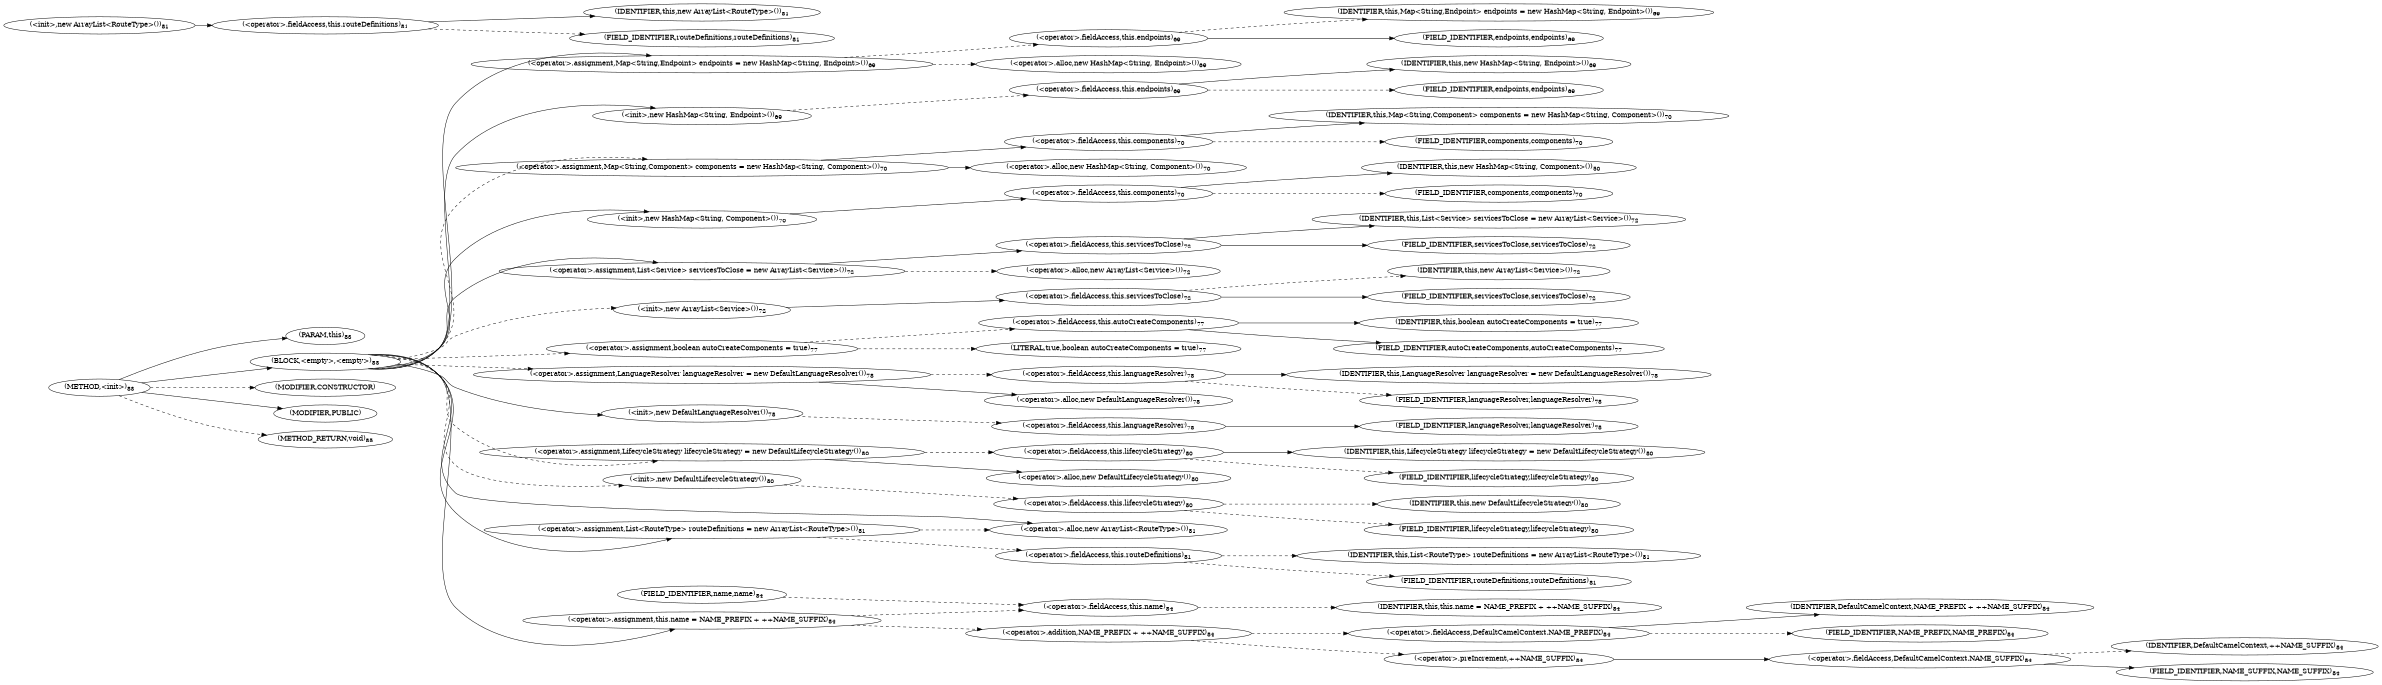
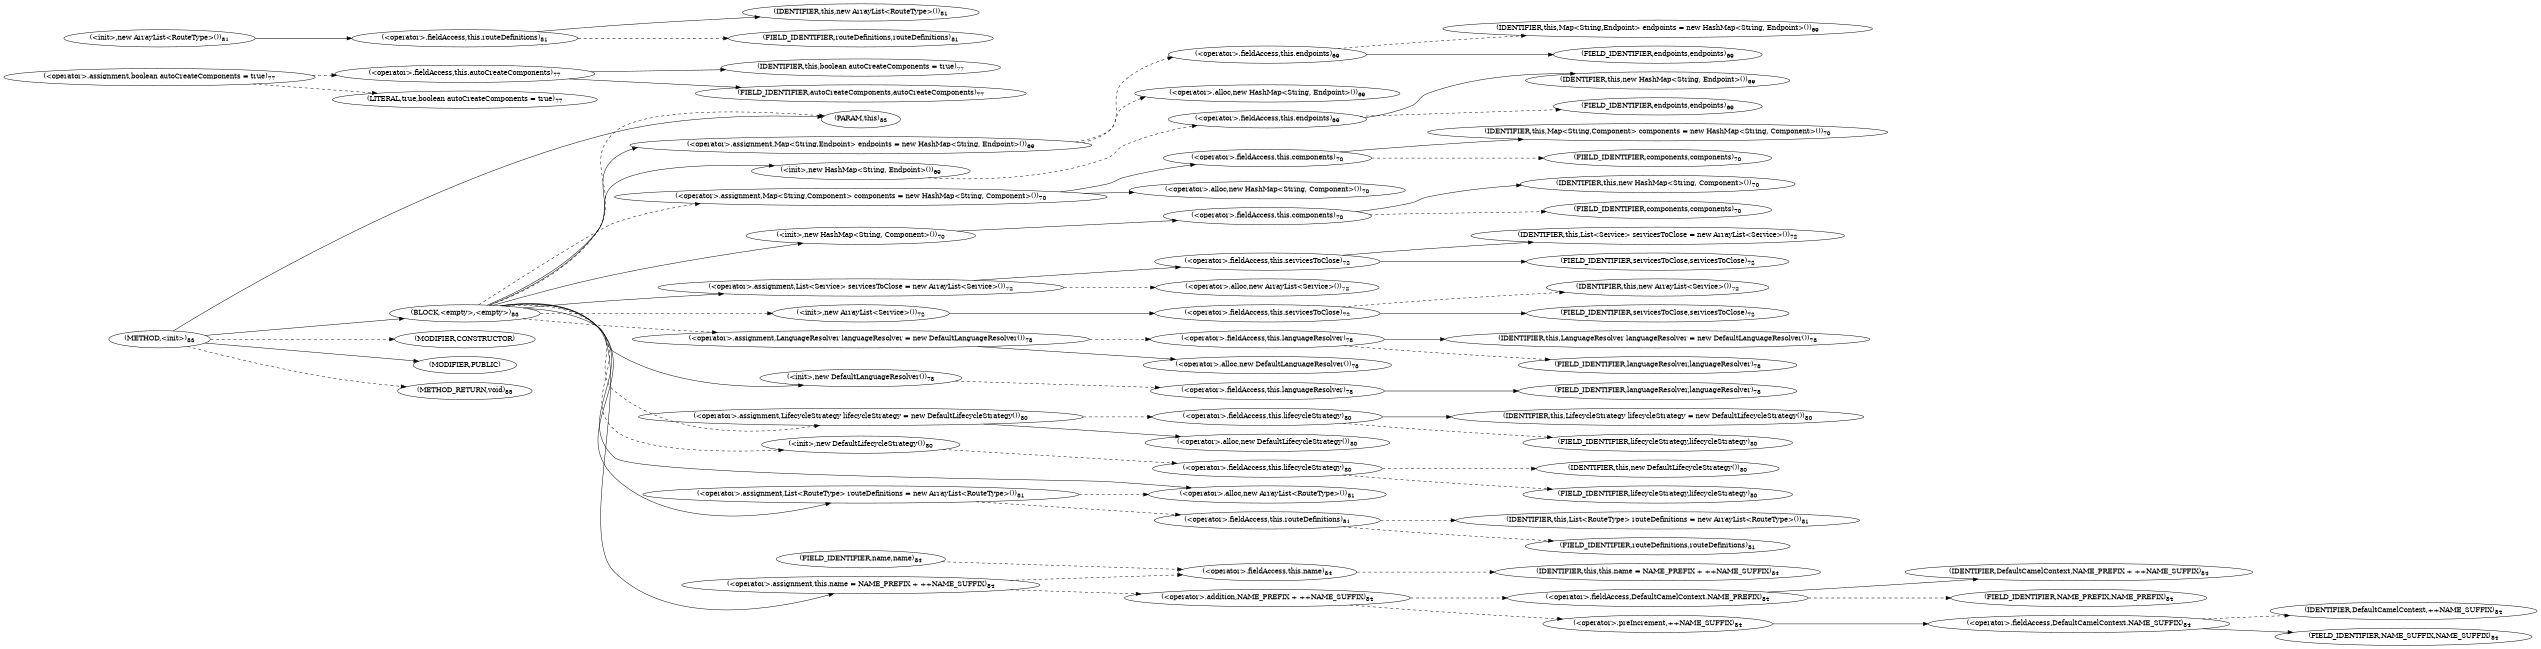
(1597, 167) -> (1756, 183)
(481, 356) -> (605, 143)
